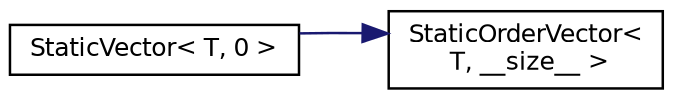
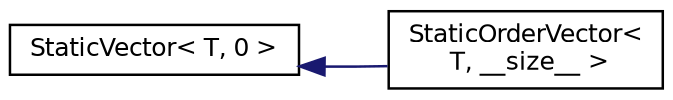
(331, 33) -> (356, 67)
